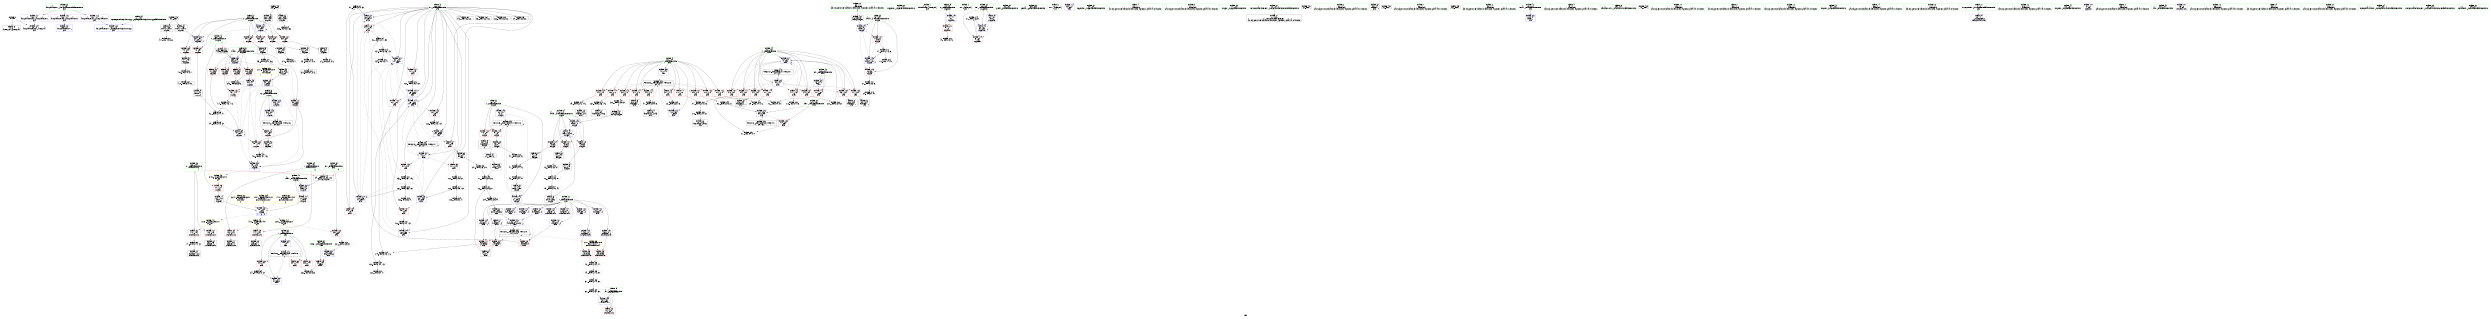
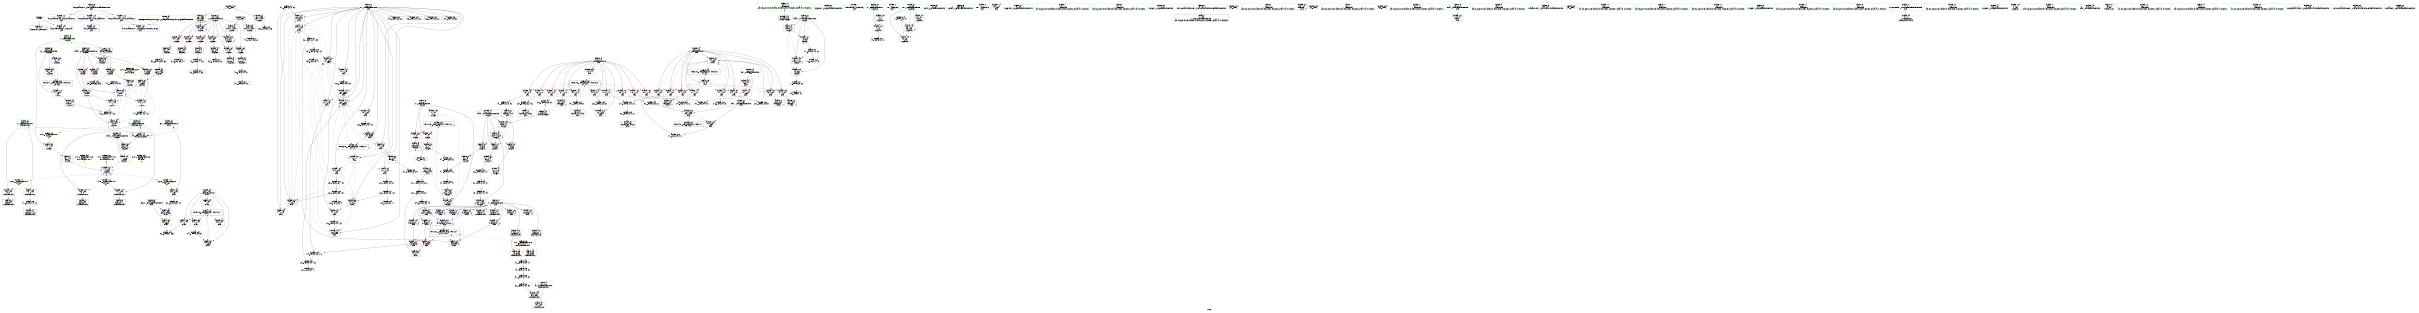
(217, 113) -> none
